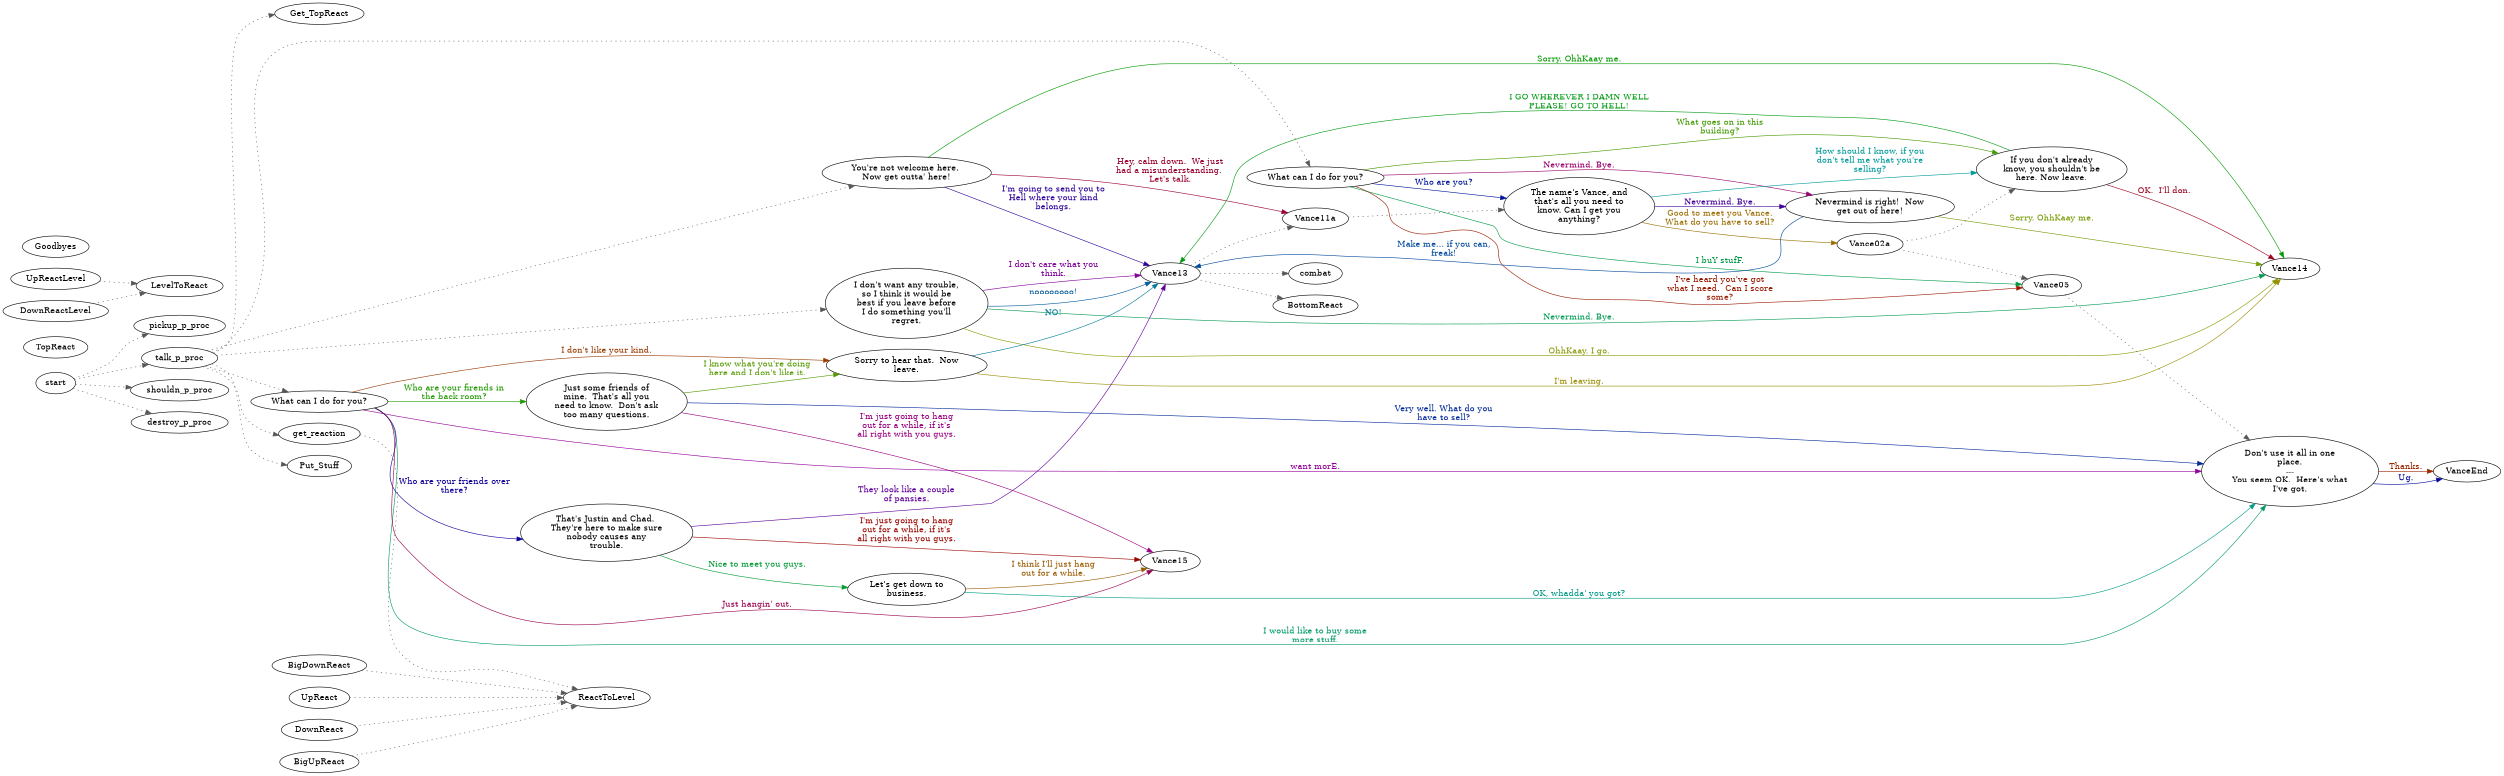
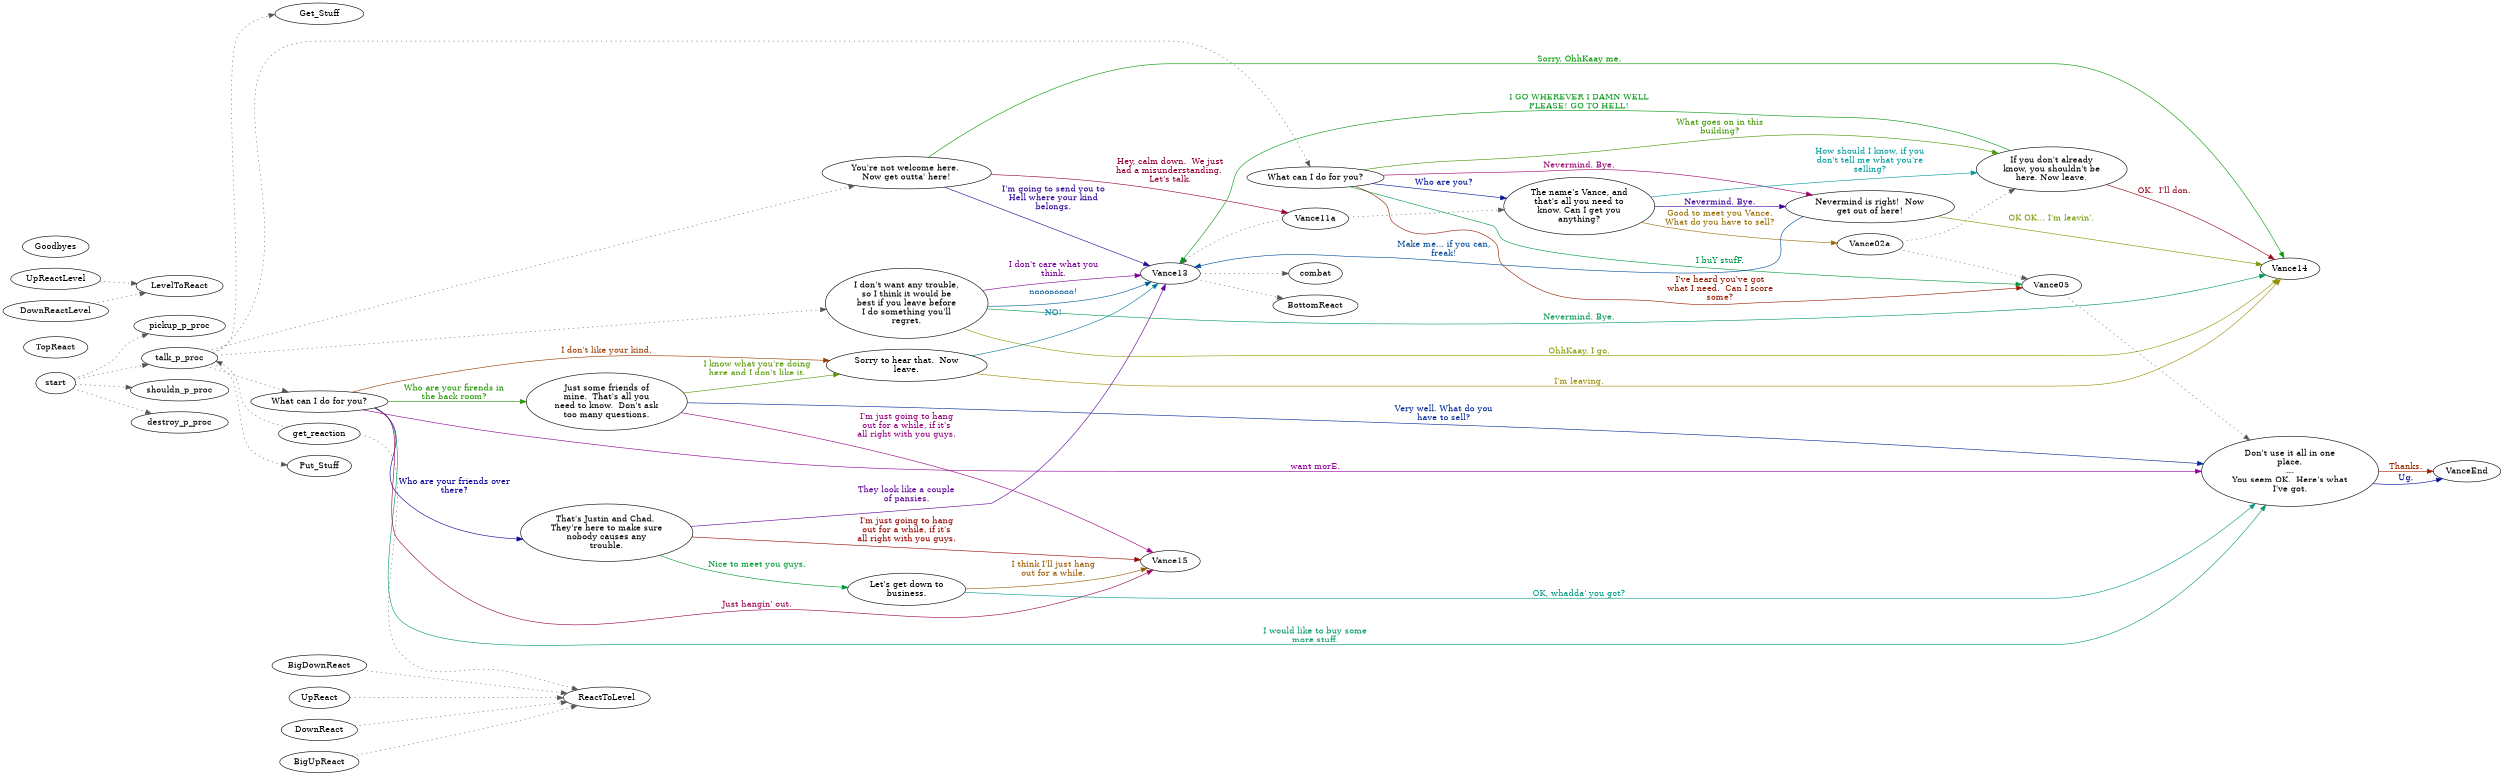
(319, 14) -> (319, 14)
(2052, 218) -> (2052, 218)
(1237, 242) -> (1232, 234)
(244, 414) -> (245, 405)
